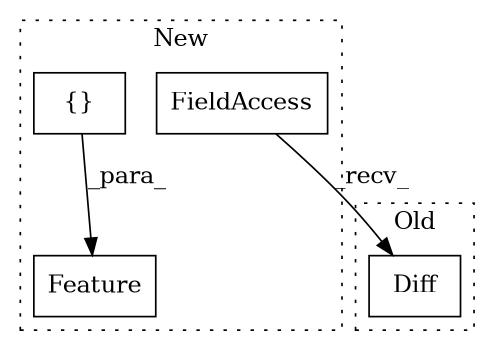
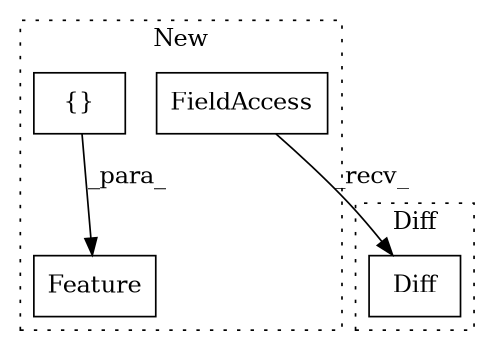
(415, 223) -> (415, 223)
